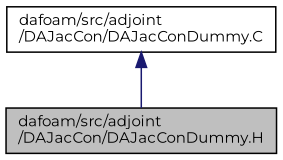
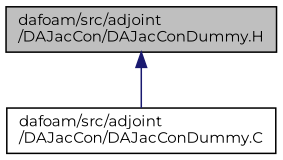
(141, 88) -> (141, 88)
